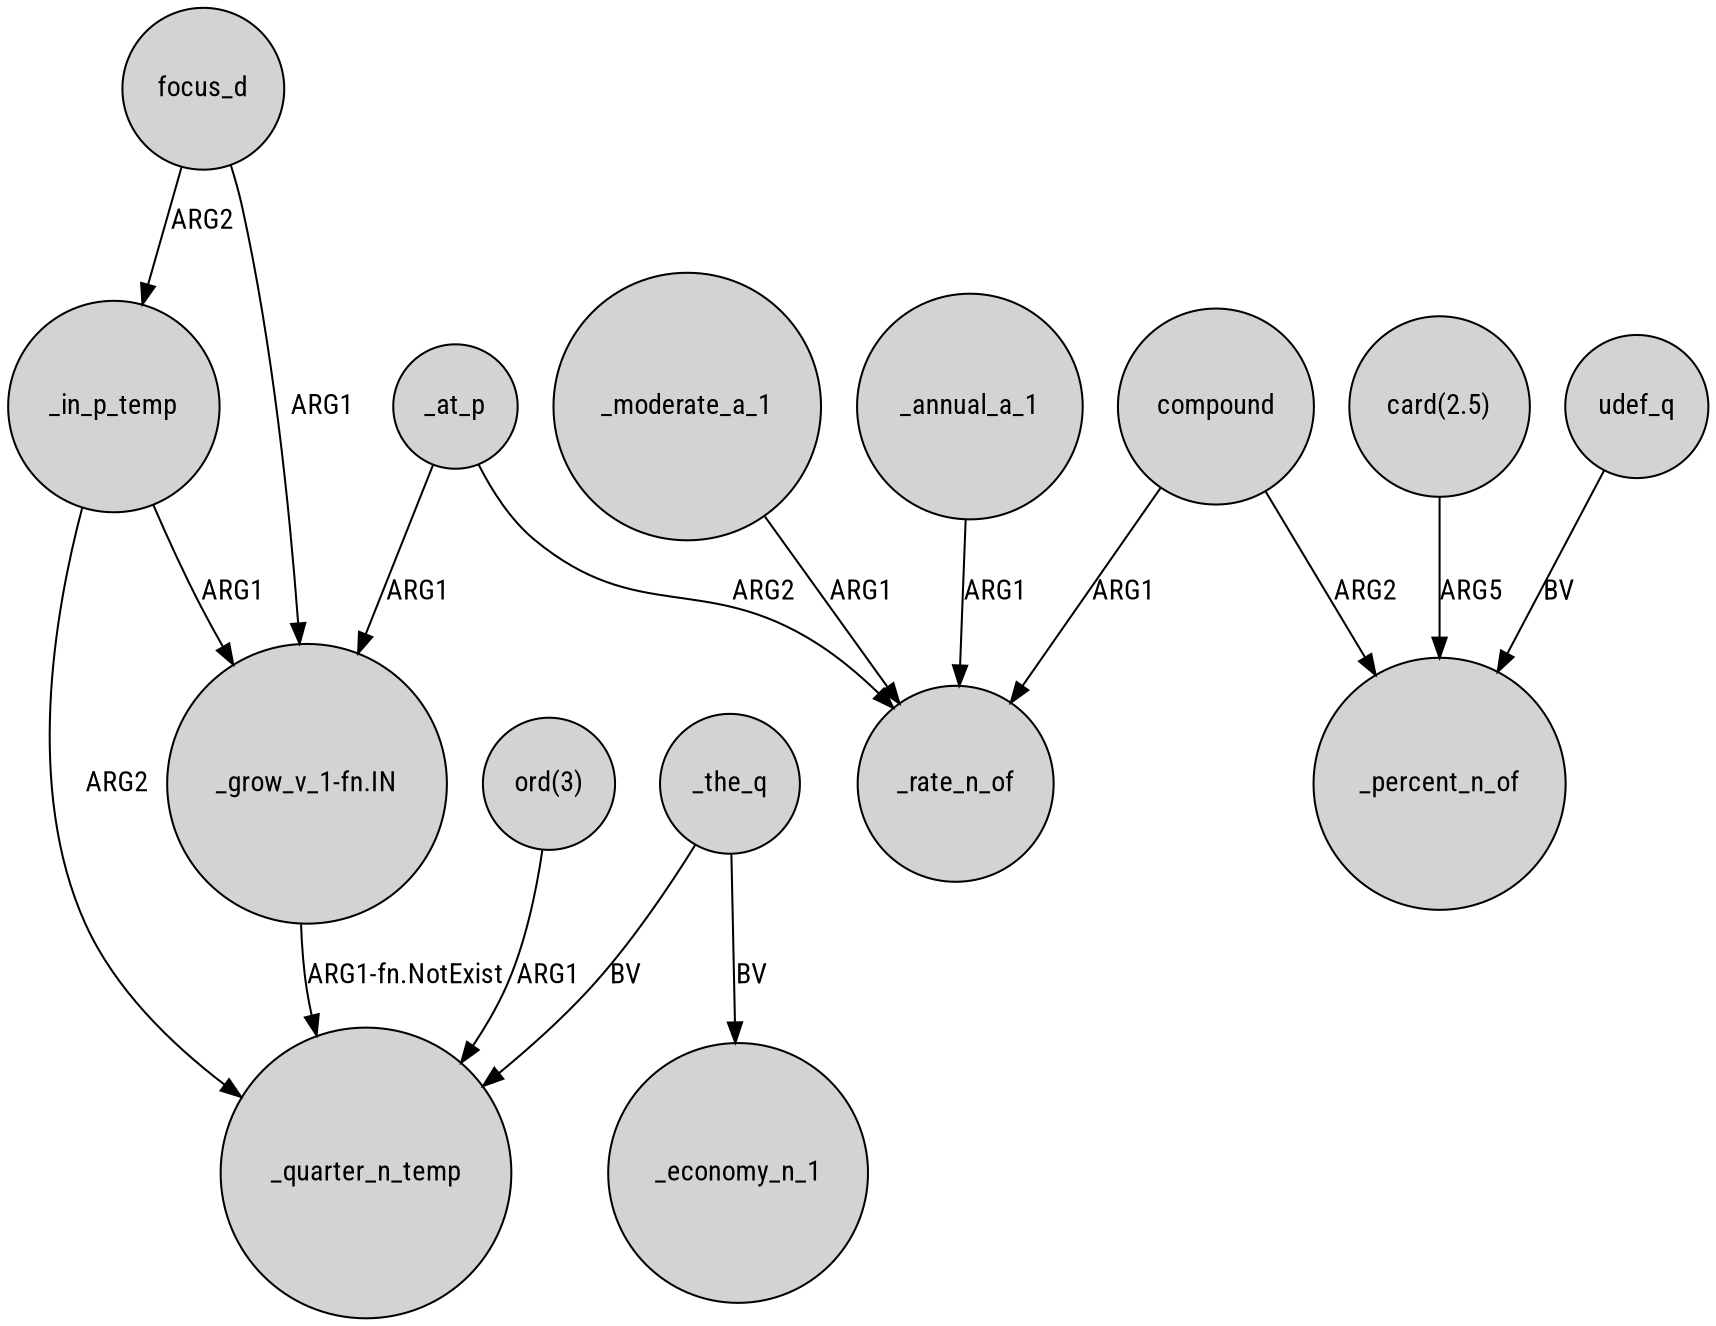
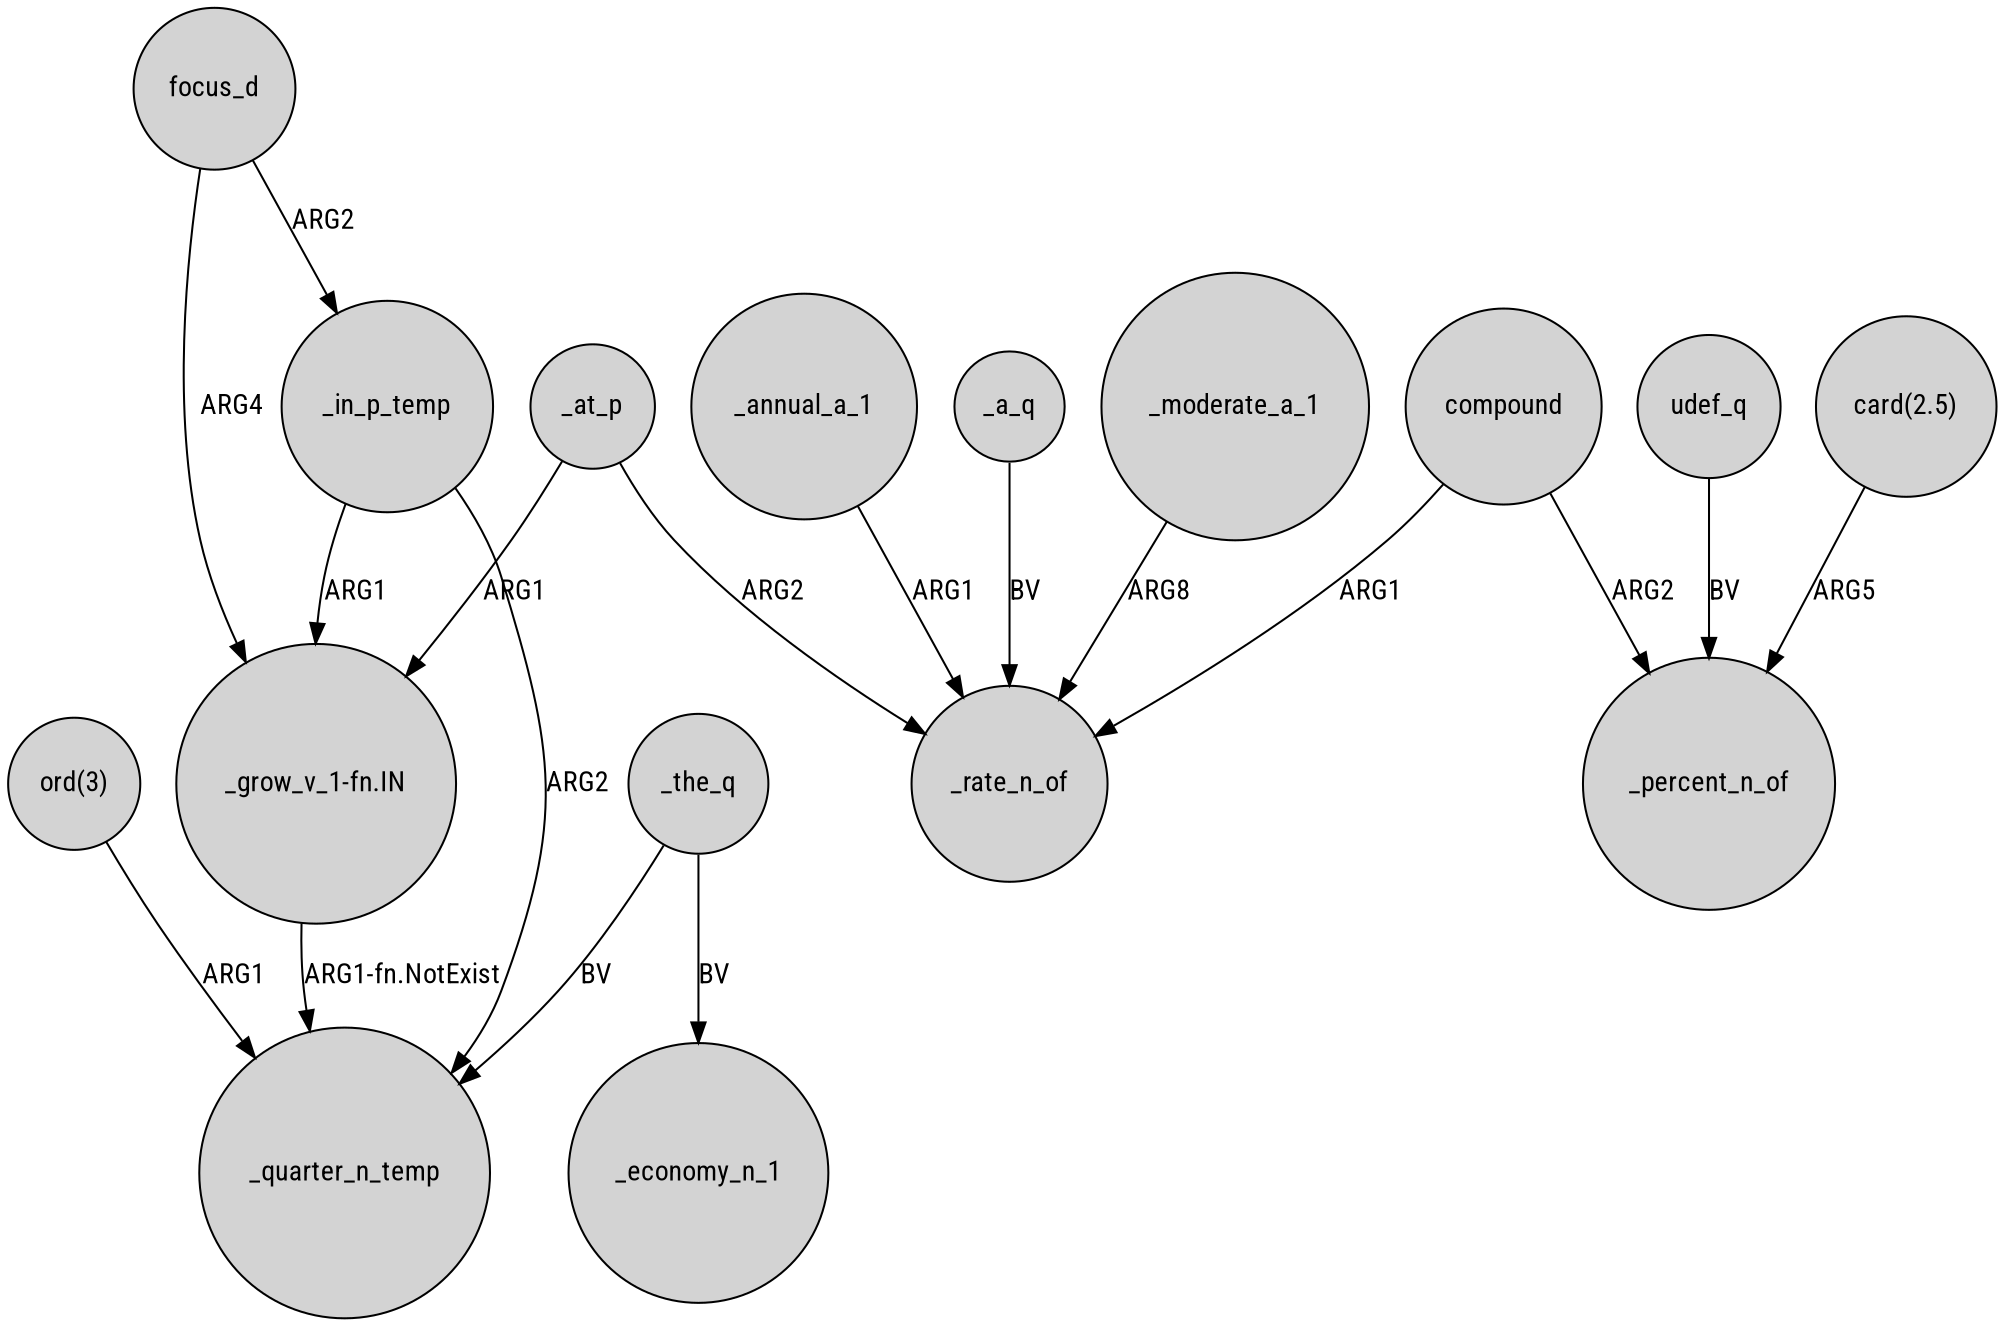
(322, 407) -> (232, 407)
none -> (1010, 407)
(861, 592) -> (1159, 592)
